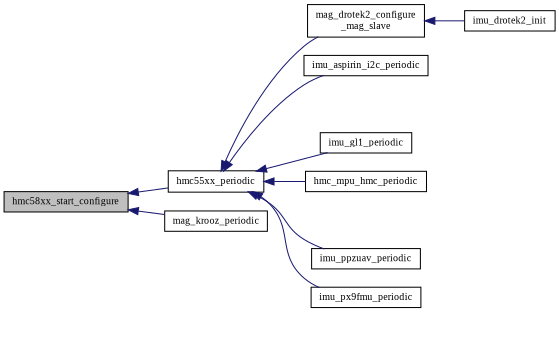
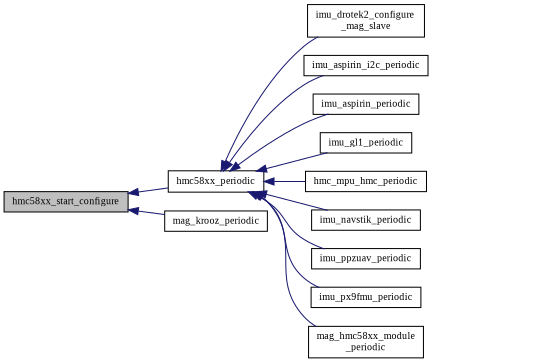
(366, 21) -> (366, 21)
(510, 21) -> none
none -> (366, 104)
(216, 181) -> (216, 181)
none -> (366, 220)
none -> (366, 342)
